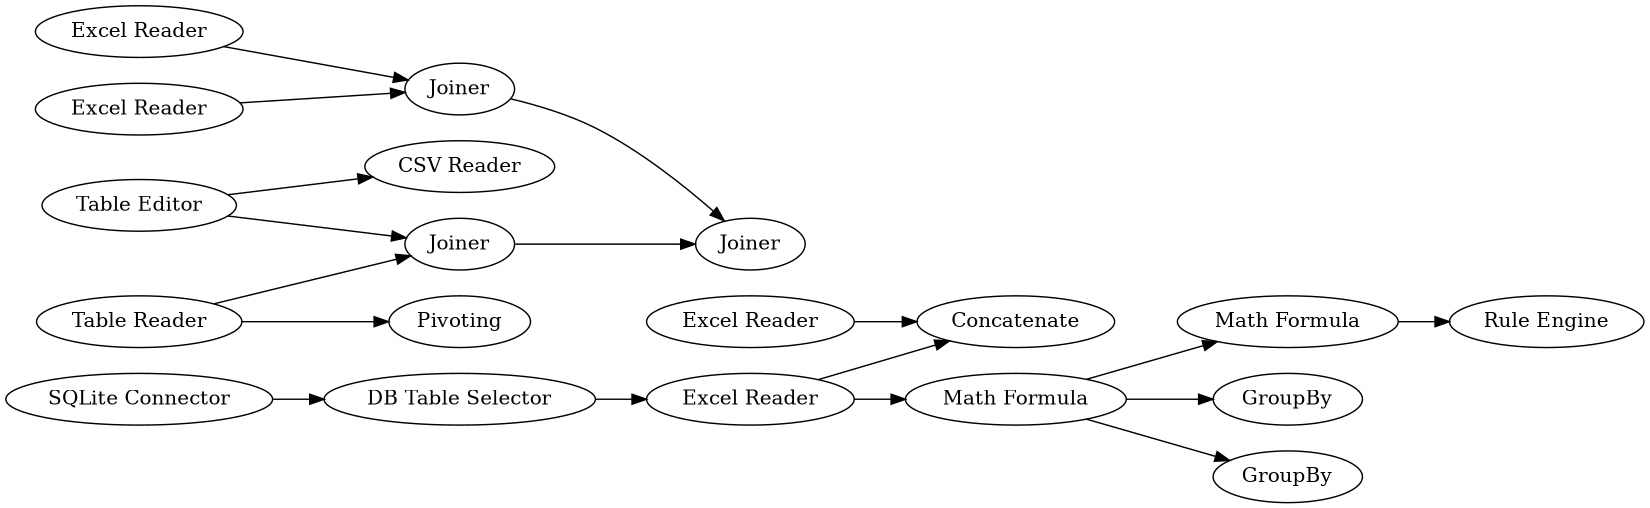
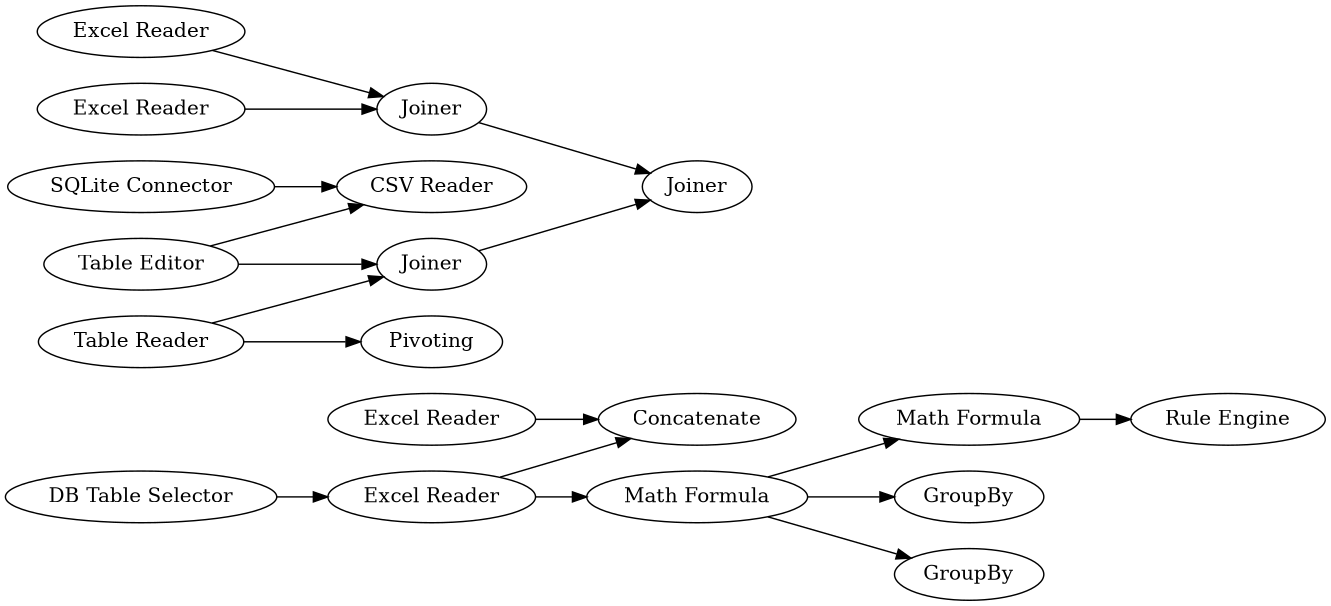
(291, 399) -> (298, 187)
